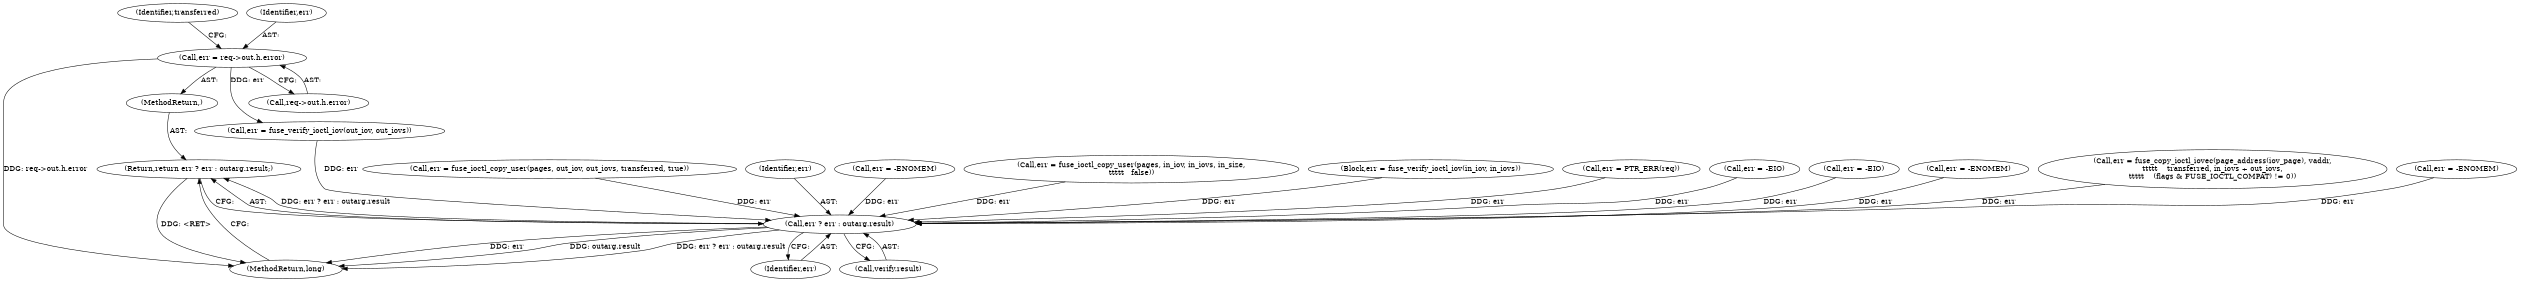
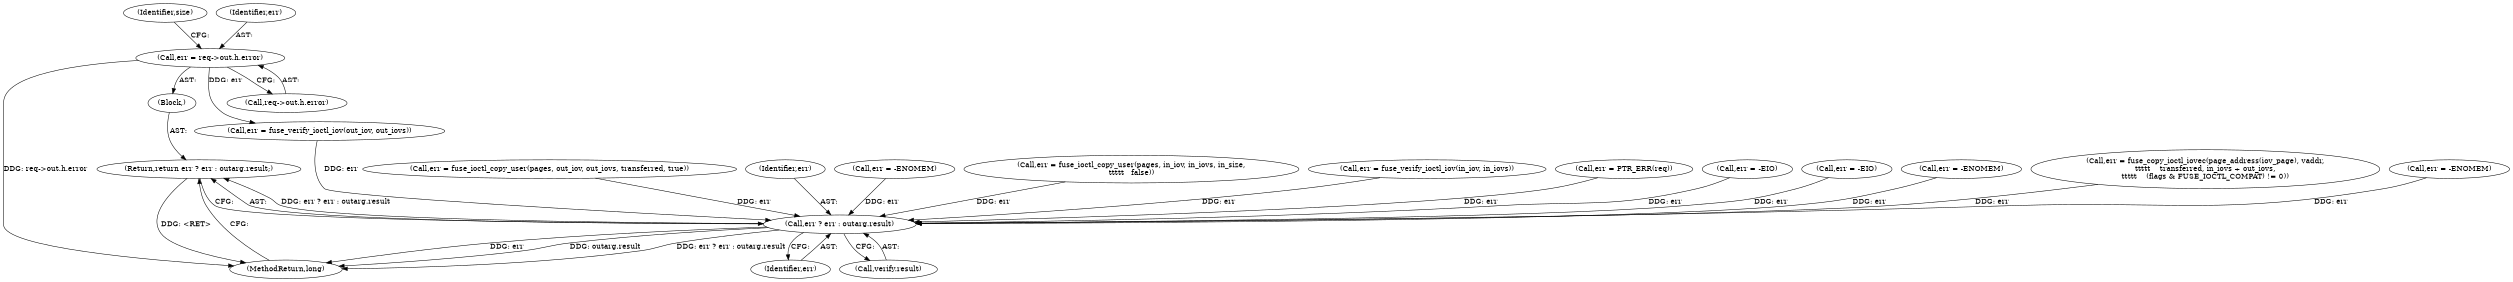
(178, 13) -> (165, 13)
(172, 103) -> (172, 103)
(1431, 169) -> (1427, 169)
